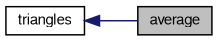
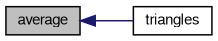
(119, 21) -> (114, 21)
